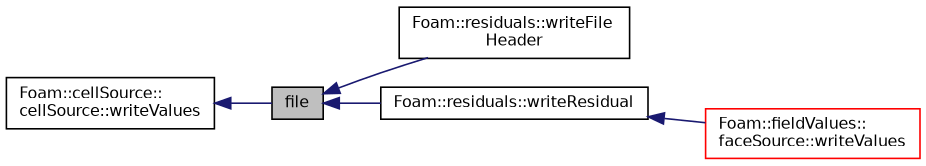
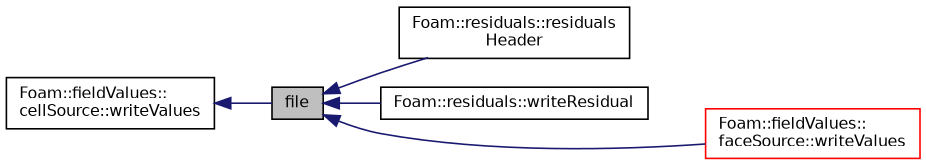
(514, 33) -> (514, 33)
(110, 103) -> (110, 103)
(685, 121) -> (521, 148)
